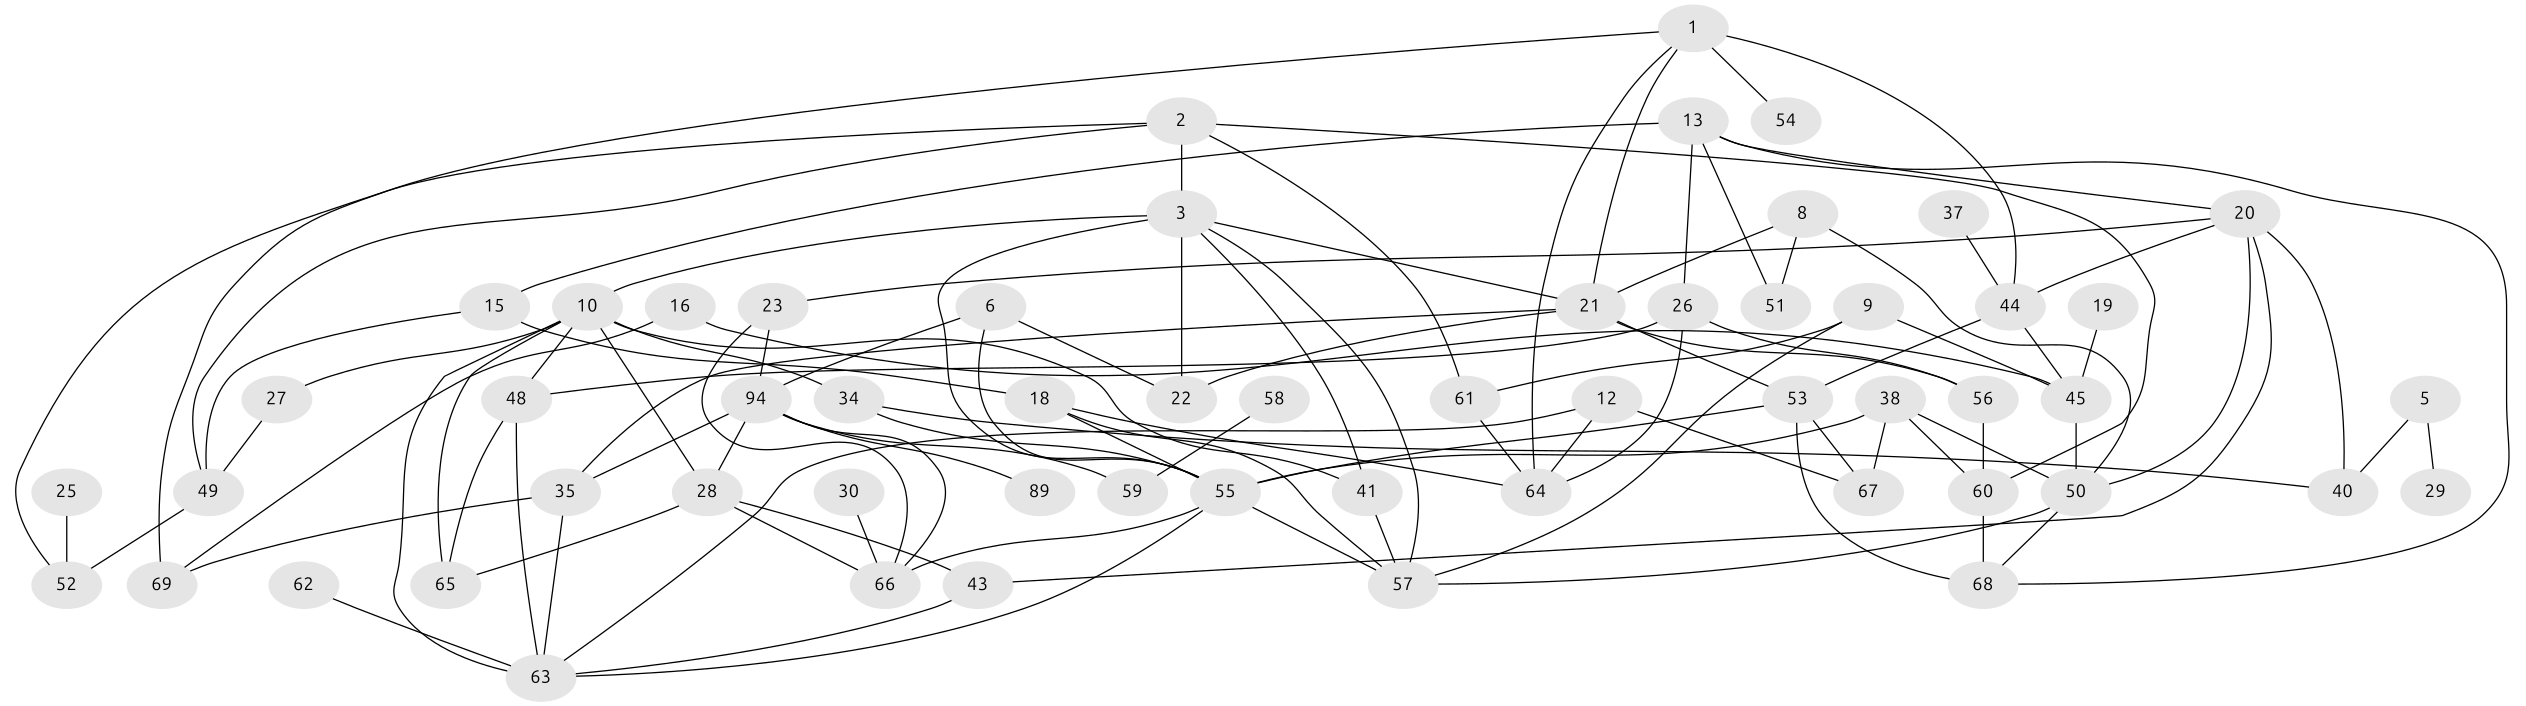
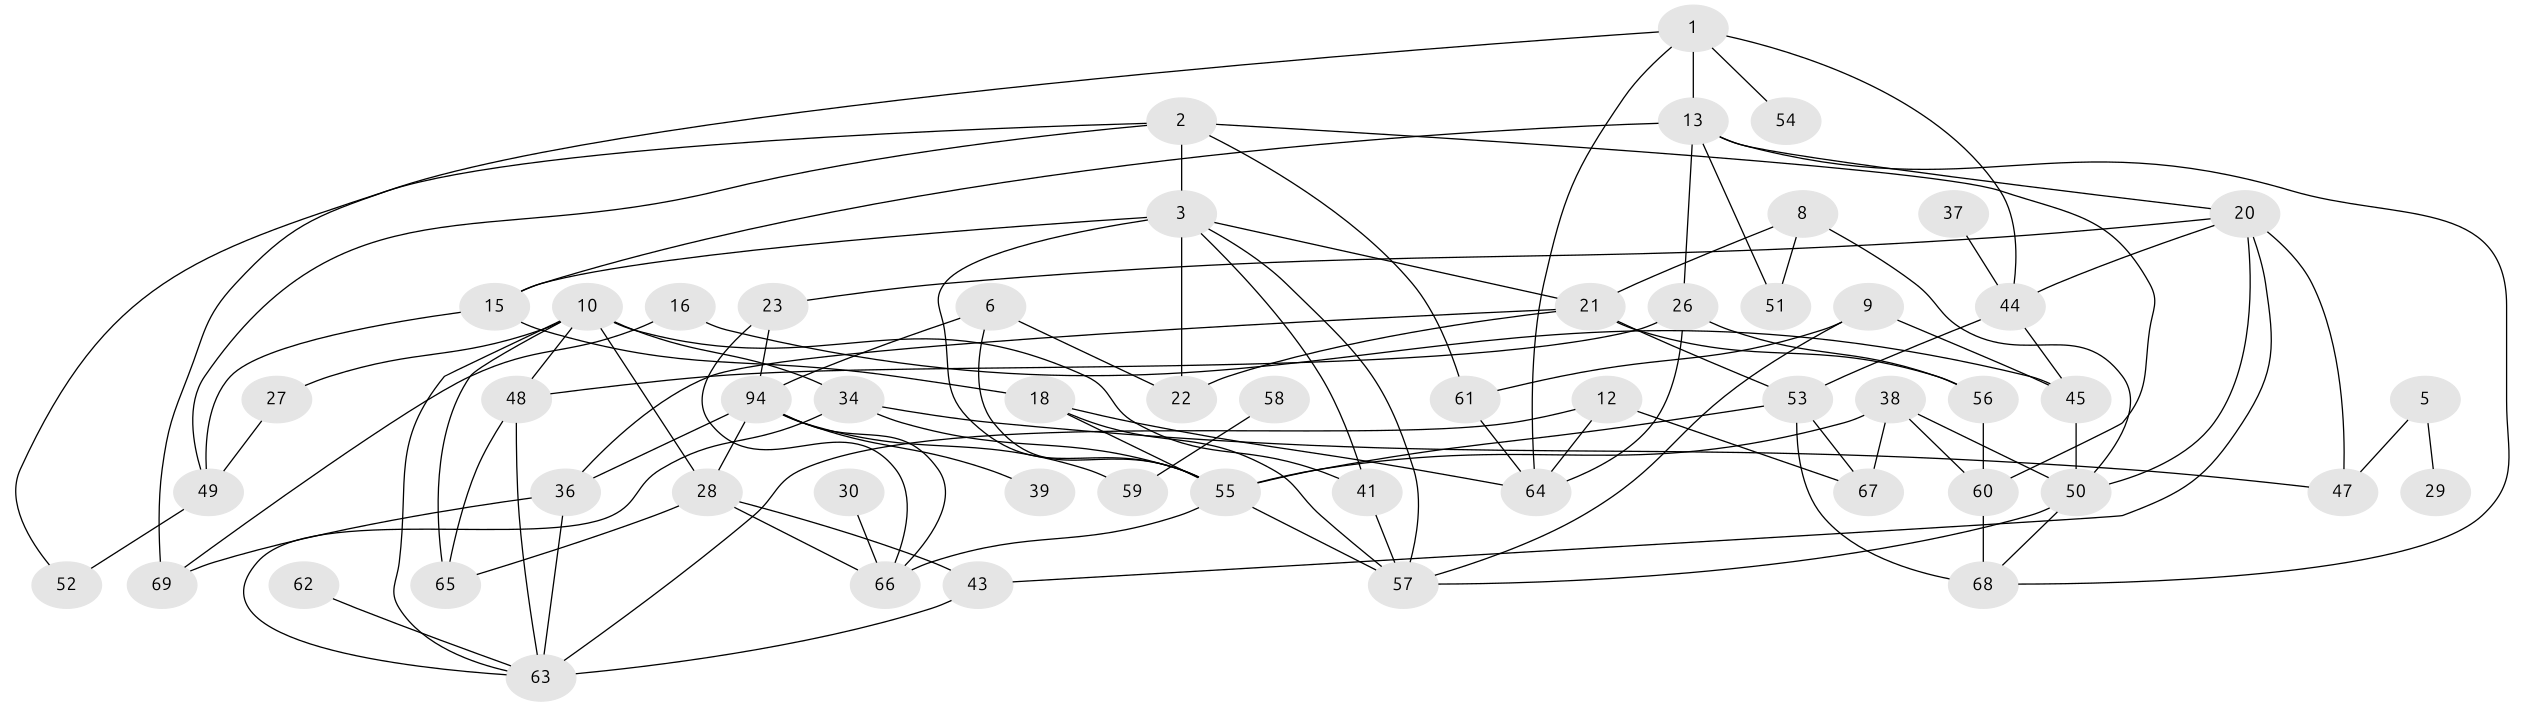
(1623, 162) -> (1693, 75)
(878, 236) -> (832, 242)
(2103, 307) -> none
(67, 492) -> none
(566, 492) -> (566, 492)
(1040, 492) -> (1040, 492)
(2343, 492) -> (2343, 492)
(903, 641) -> (391, 530)
